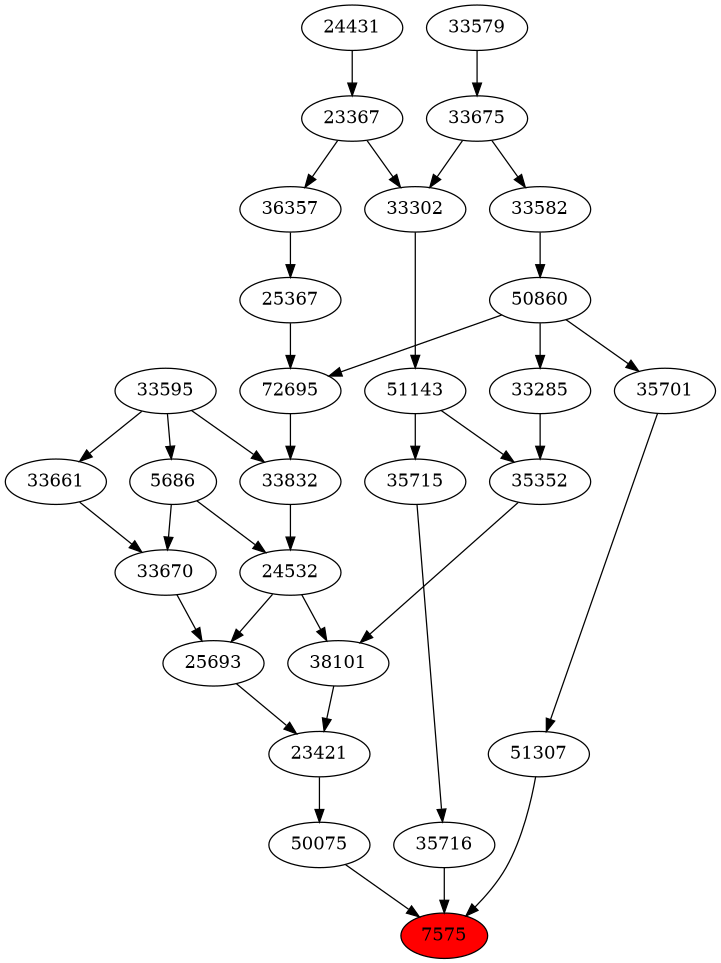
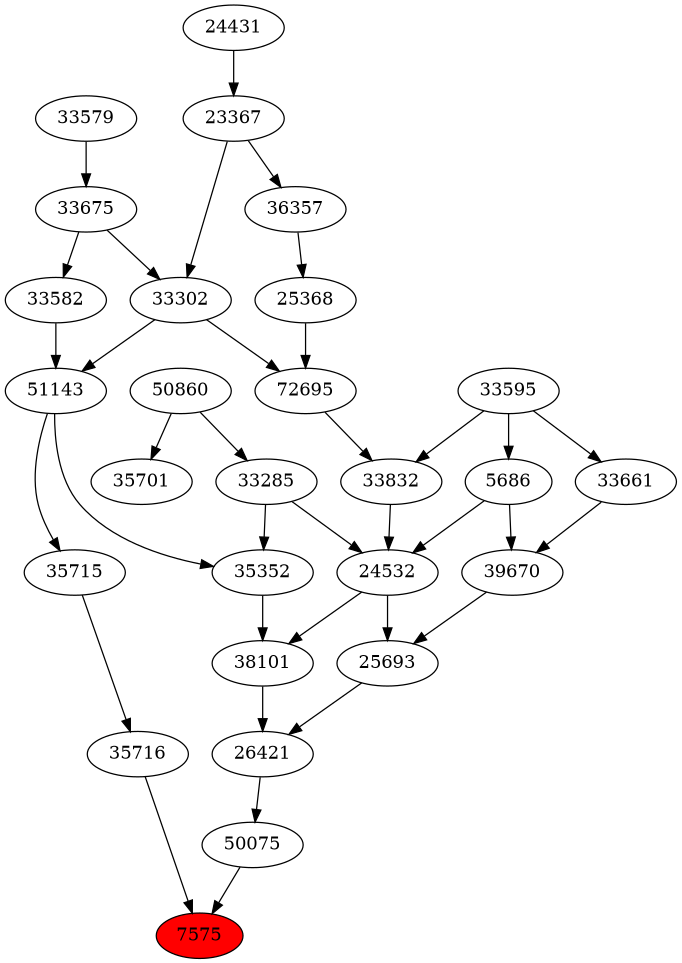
(540, 249) -> (56, 339)
(290, 300) -> (306, 300)
(425, 342) -> (238, 342)
none -> (322, 523)
(166, 573) -> (512, 573)
(319, 754) -> (263, 754)
(539, 754) -> none
